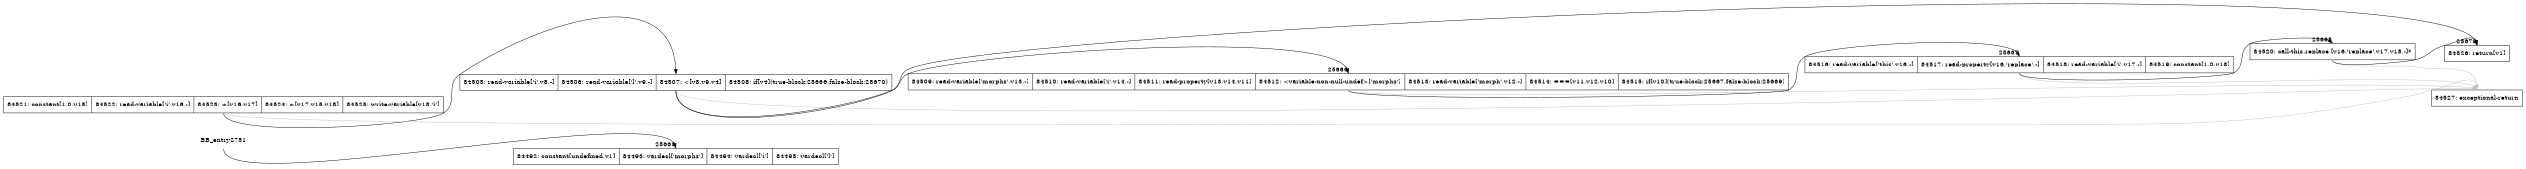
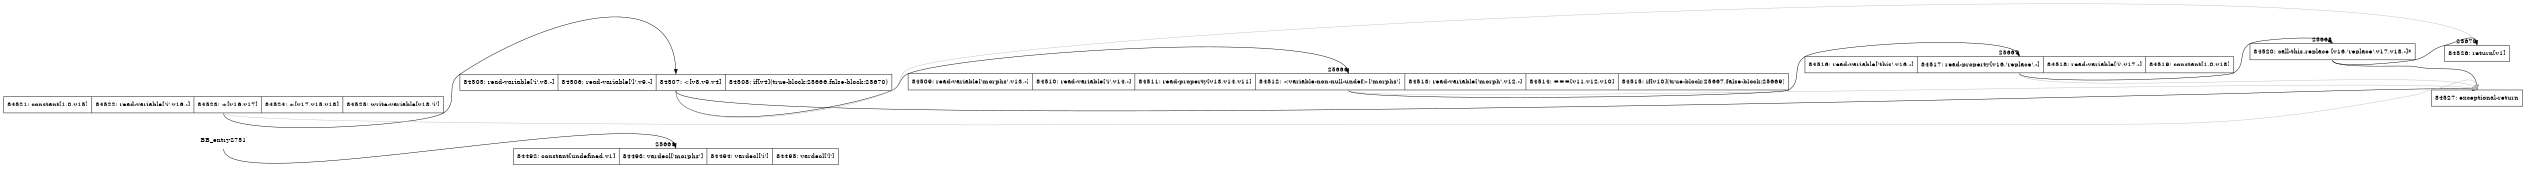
(1564, 16) -> (1564, 16)
(2408, 66) -> (2408, 66)
(1574, 107) -> (1574, 107)
